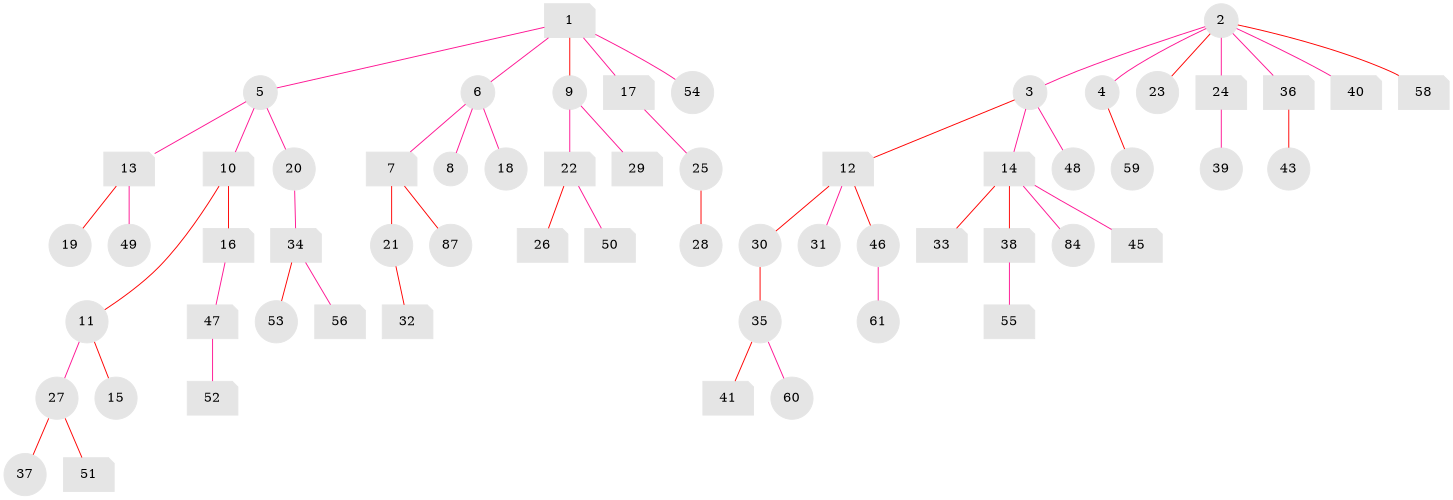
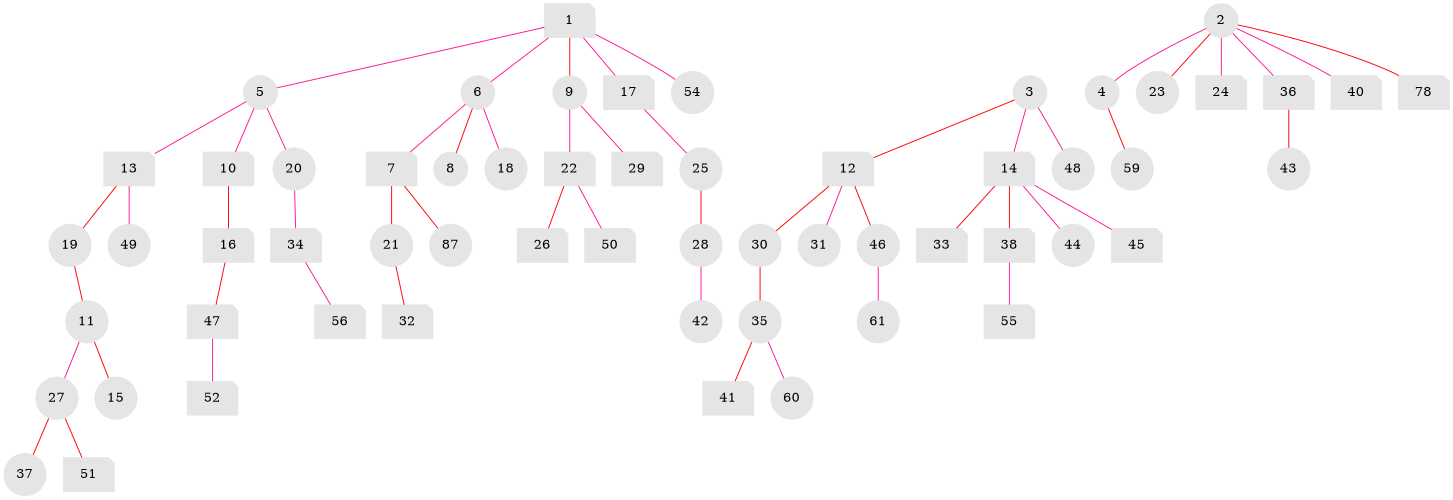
(1124, 54) -> none
(1424, 93) -> (1424, 93)
(464, 131) -> (464, 131)
(1221, 169) -> none
(1073, 245) -> (1073, 245)
(170, 255) -> (79, 284)
(221, 284) -> (221, 284)
(276, 322) -> none
none -> (701, 322)
